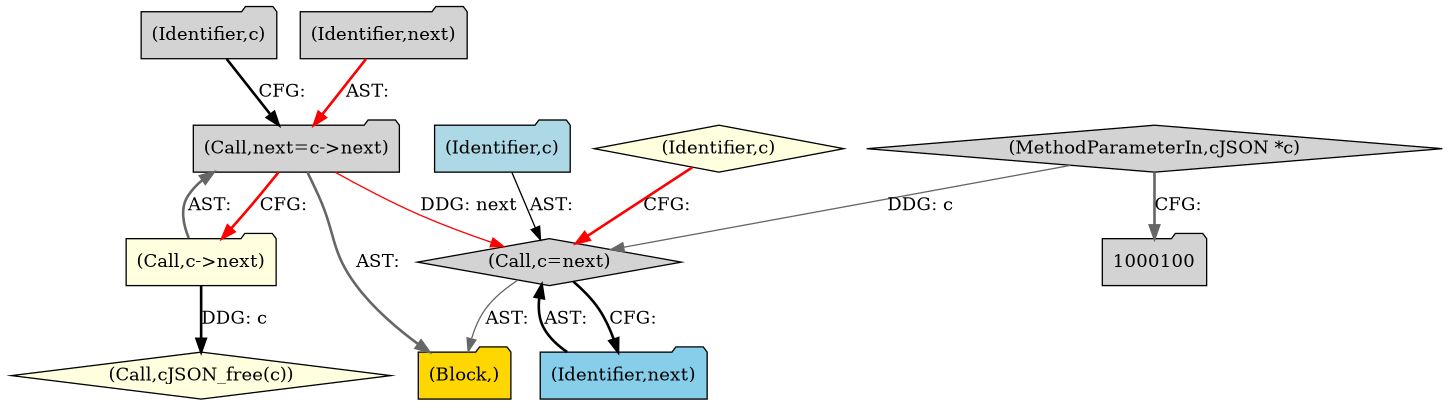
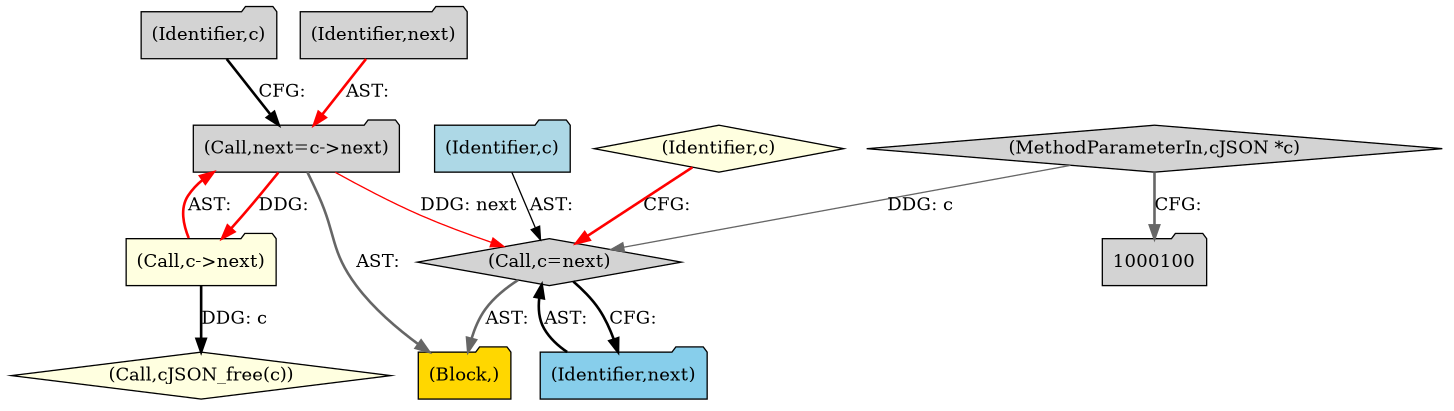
(287, 205) -> (287, 205)
(184, 206) -> (184, 206)
(489, 305) -> (489, 305)
